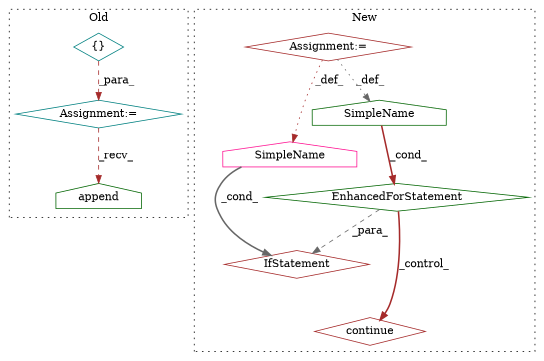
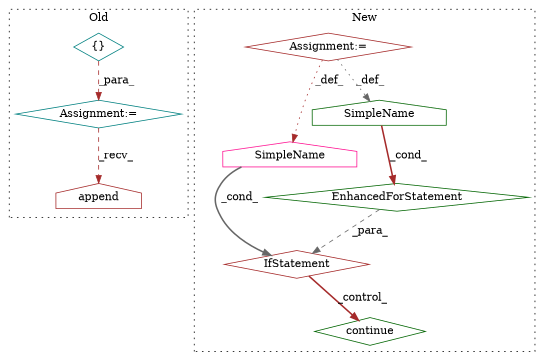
(99, 197) -> (99, 197)
(398, 264) -> (331, 296)
(370, 331) -> (370, 331)
